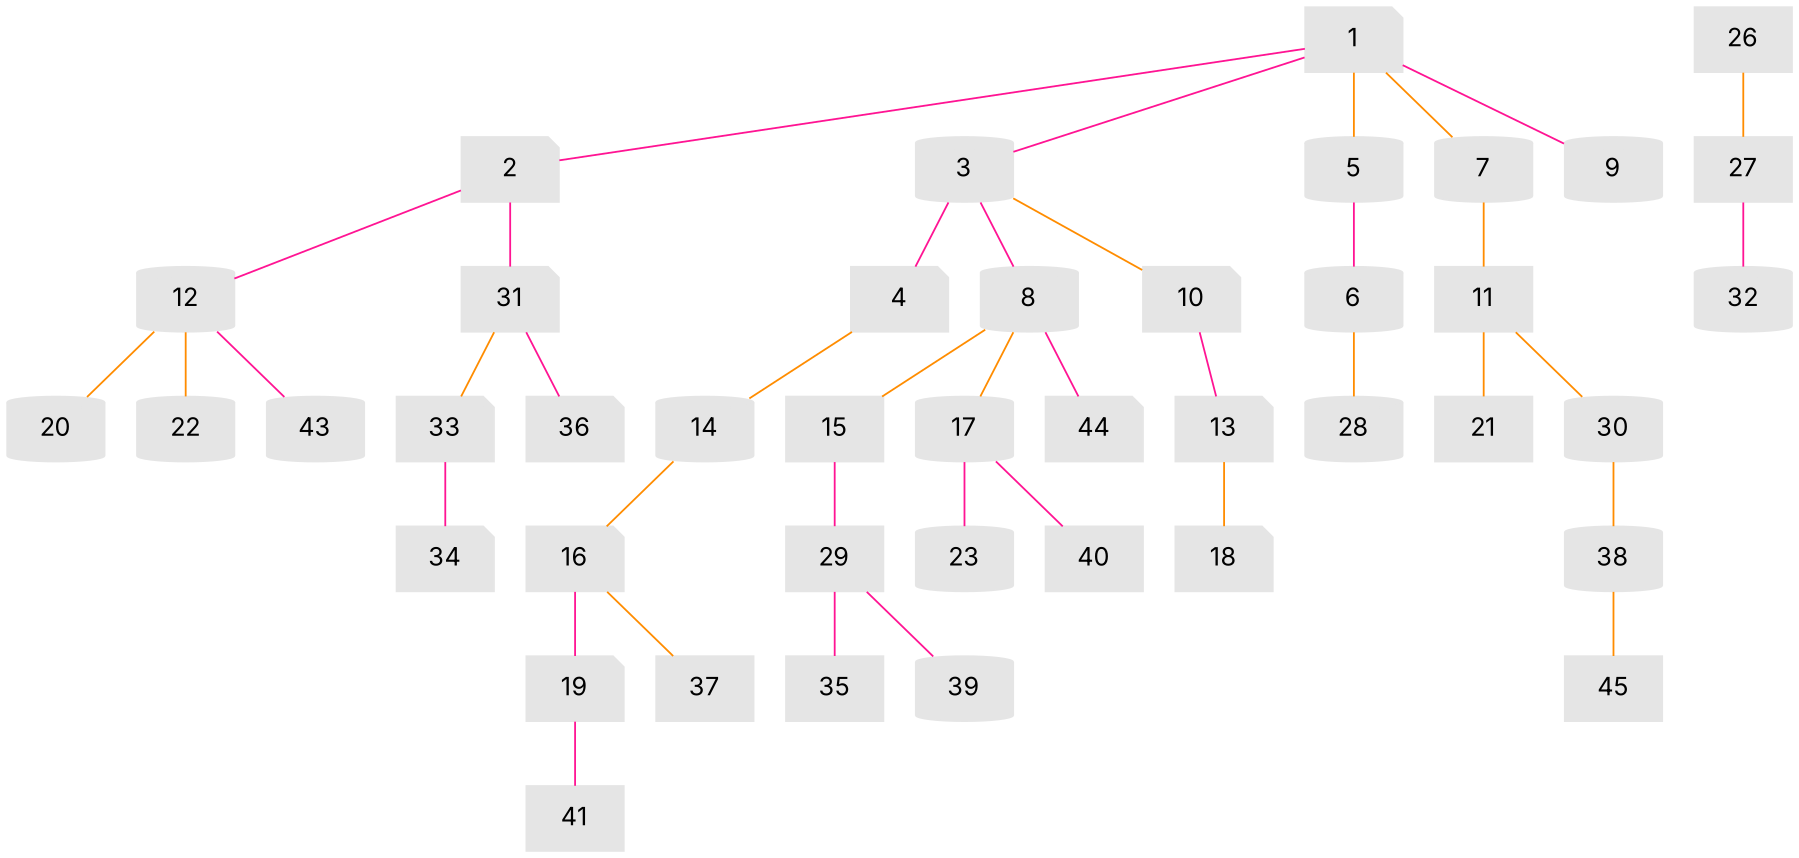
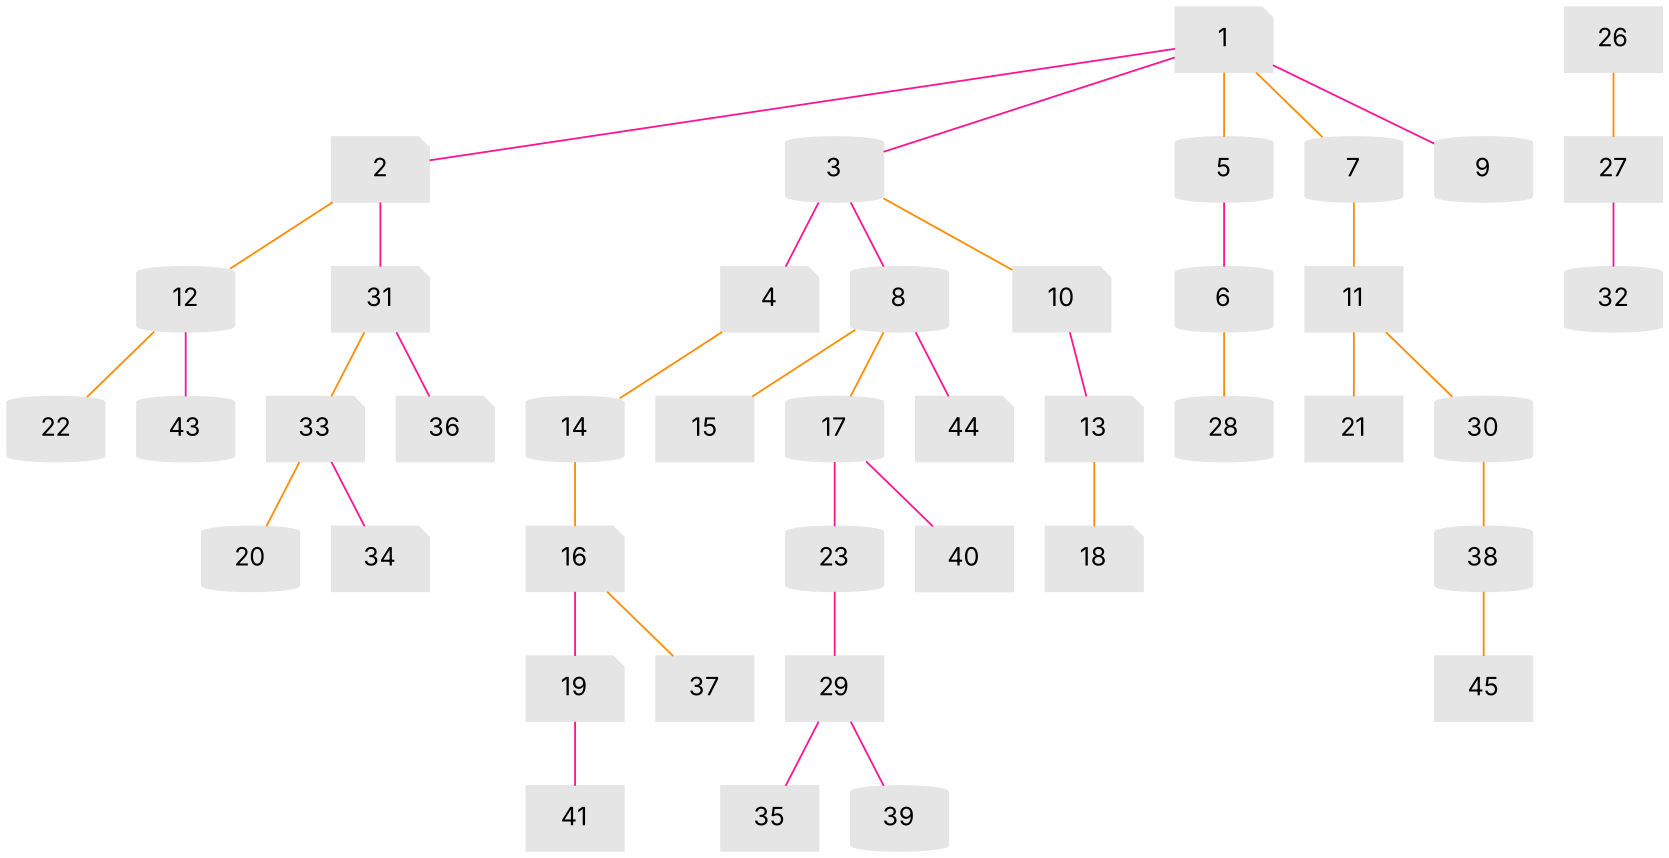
(348, 234) -> (281, 235)
(121, 364) -> (283, 494)
(835, 494) -> (835, 624)
